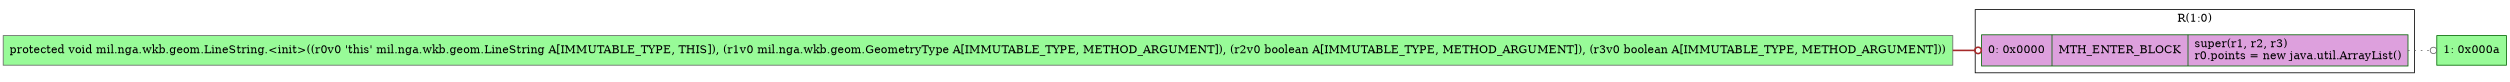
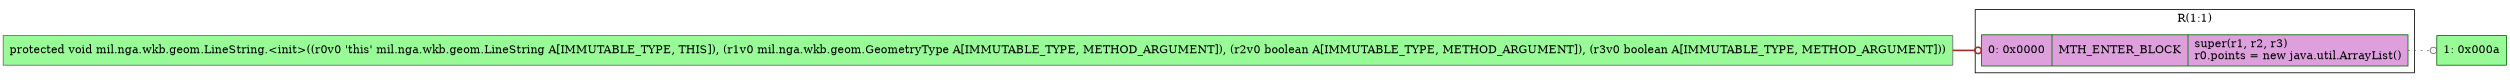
(2195, 19) -> (2195, 19)
